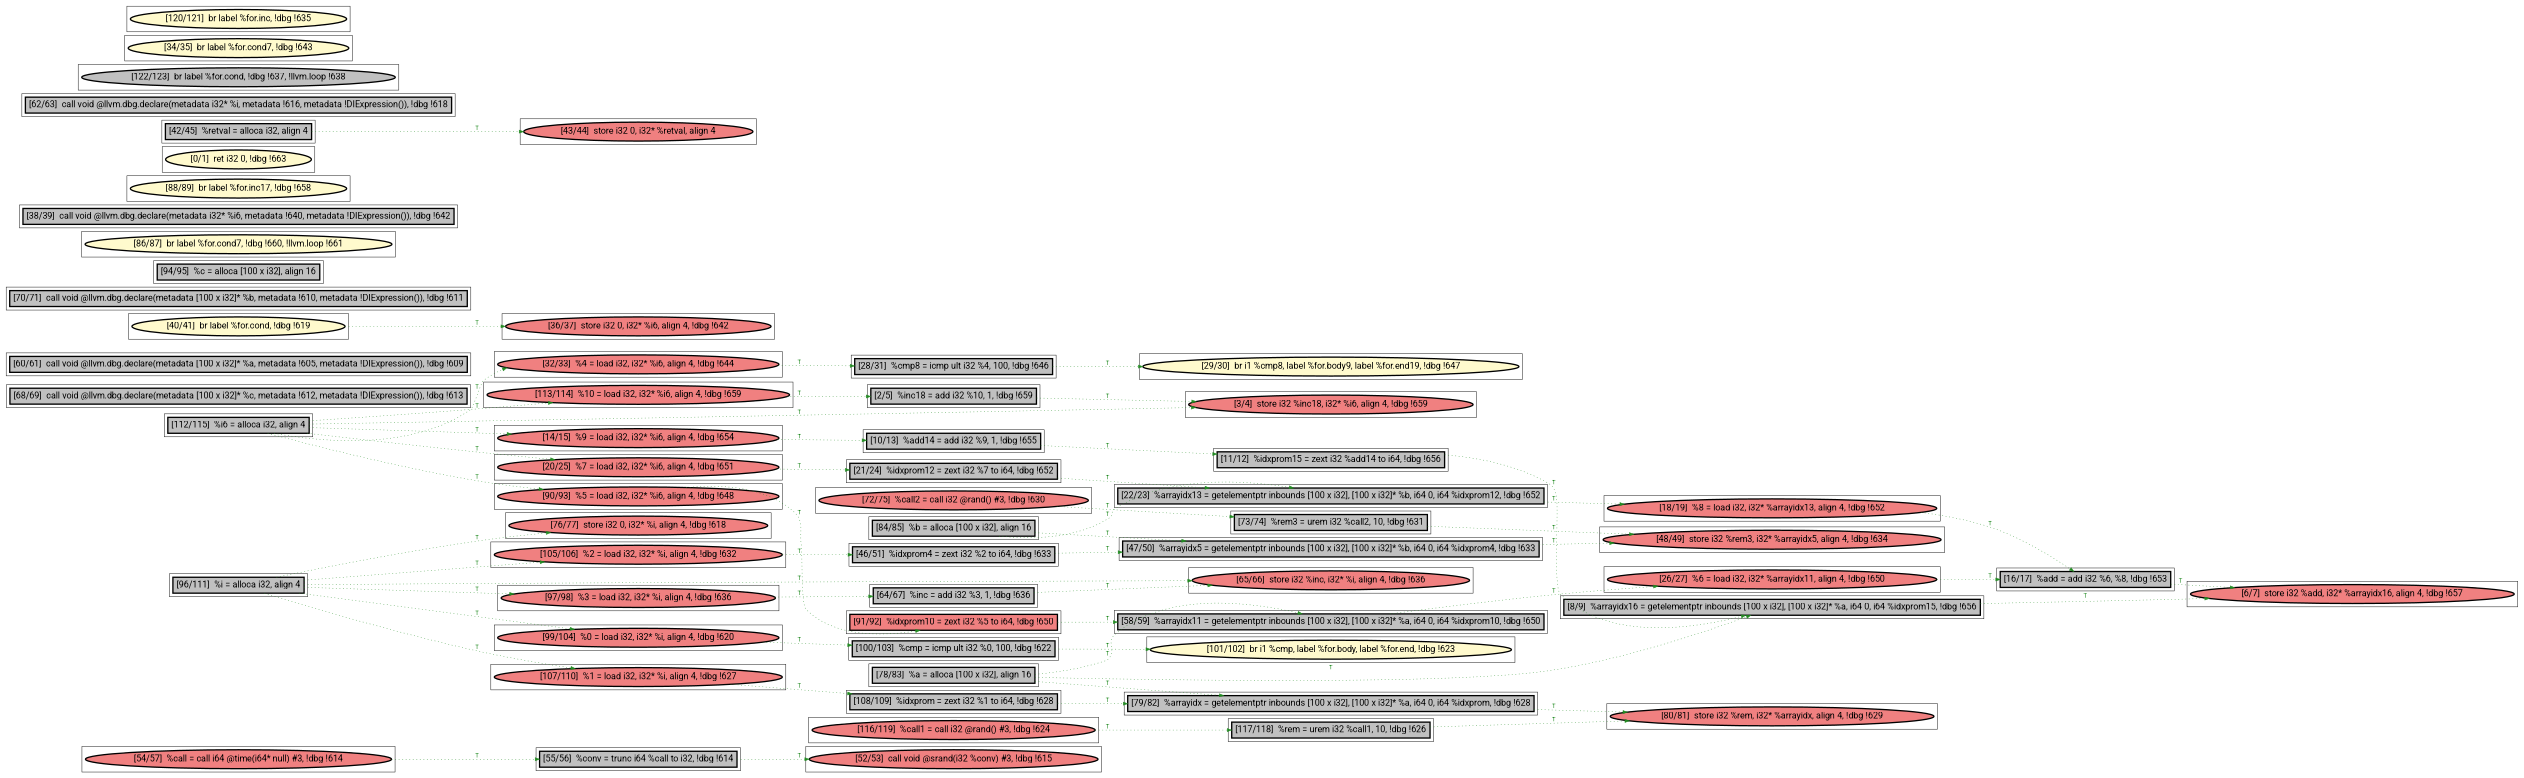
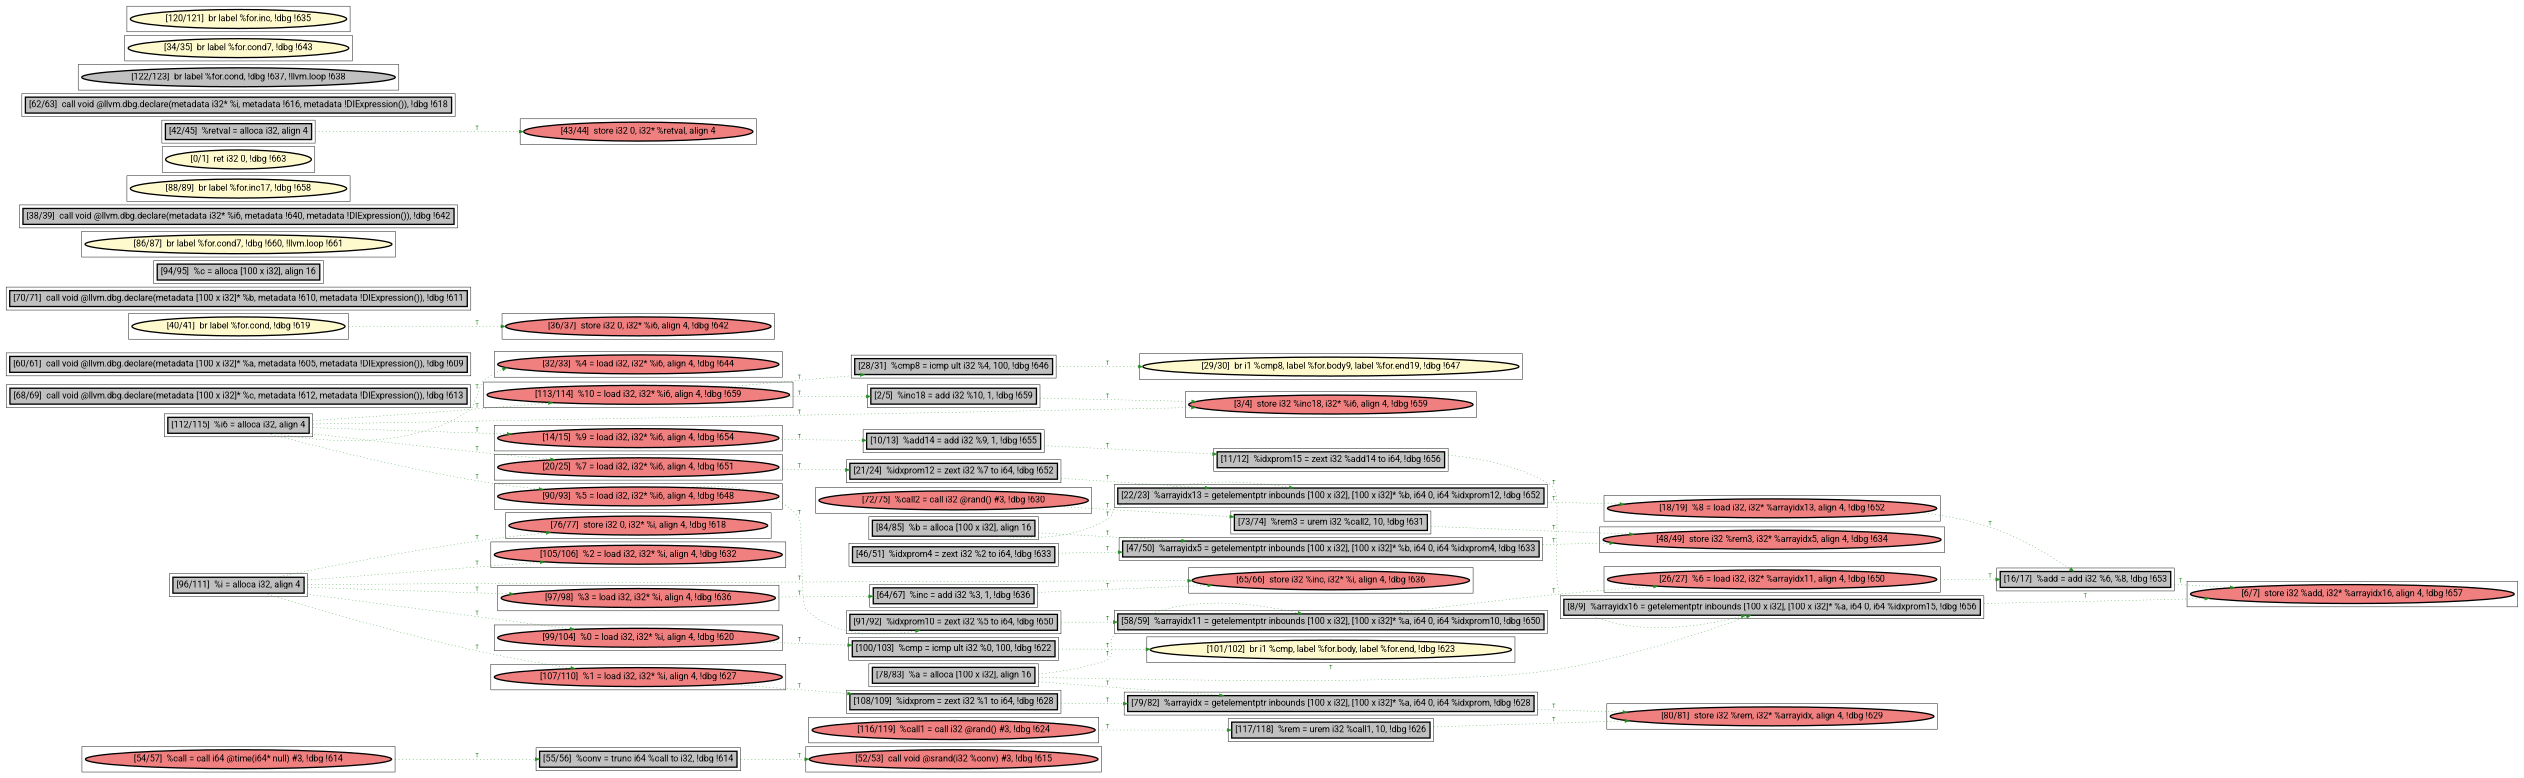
(814, 366) -> (796, 381)
(815, 555) -> none
(954, 622) -> (954, 622)
